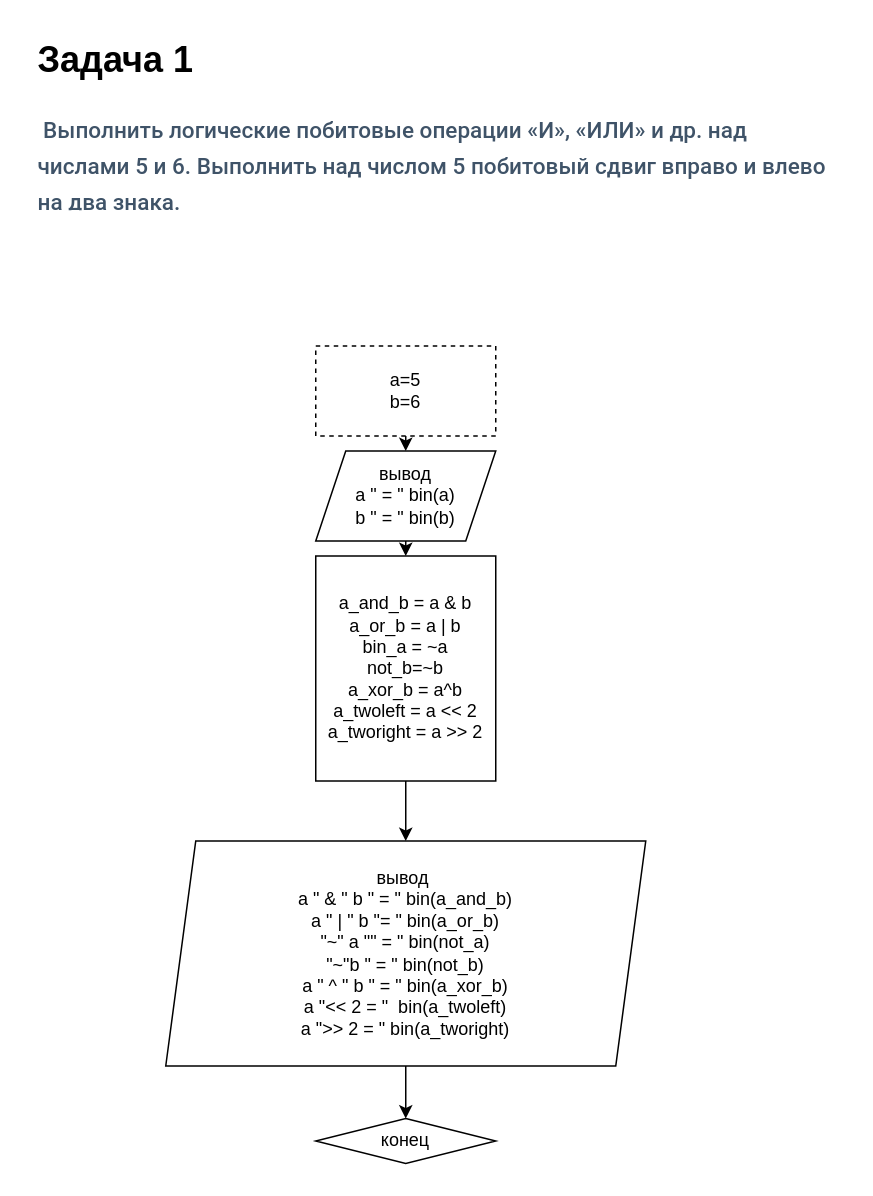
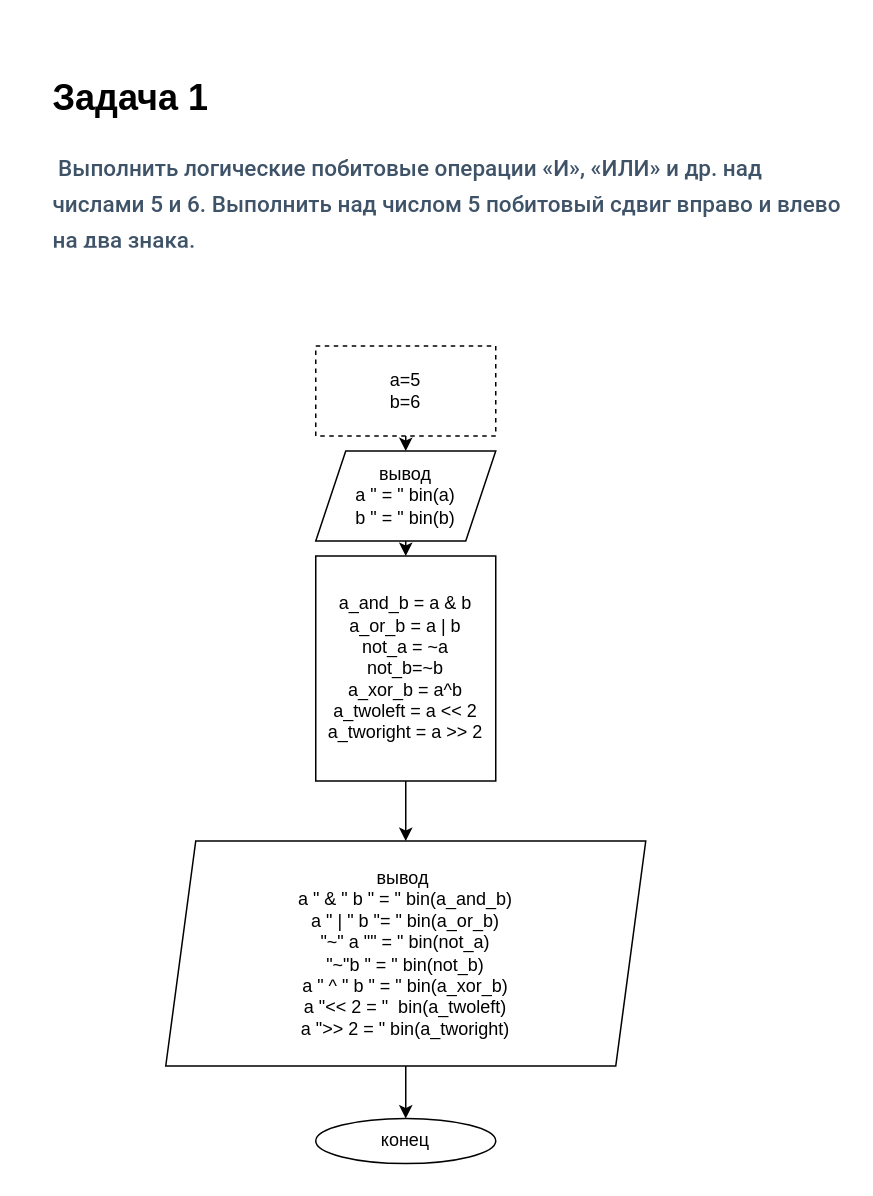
(436, 121) -> (451, 158)
(406, 668) -> (406, 668)
(406, 1141) -> (406, 1141)
